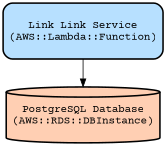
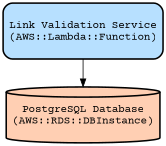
(83, 31) -> (83, 31)
